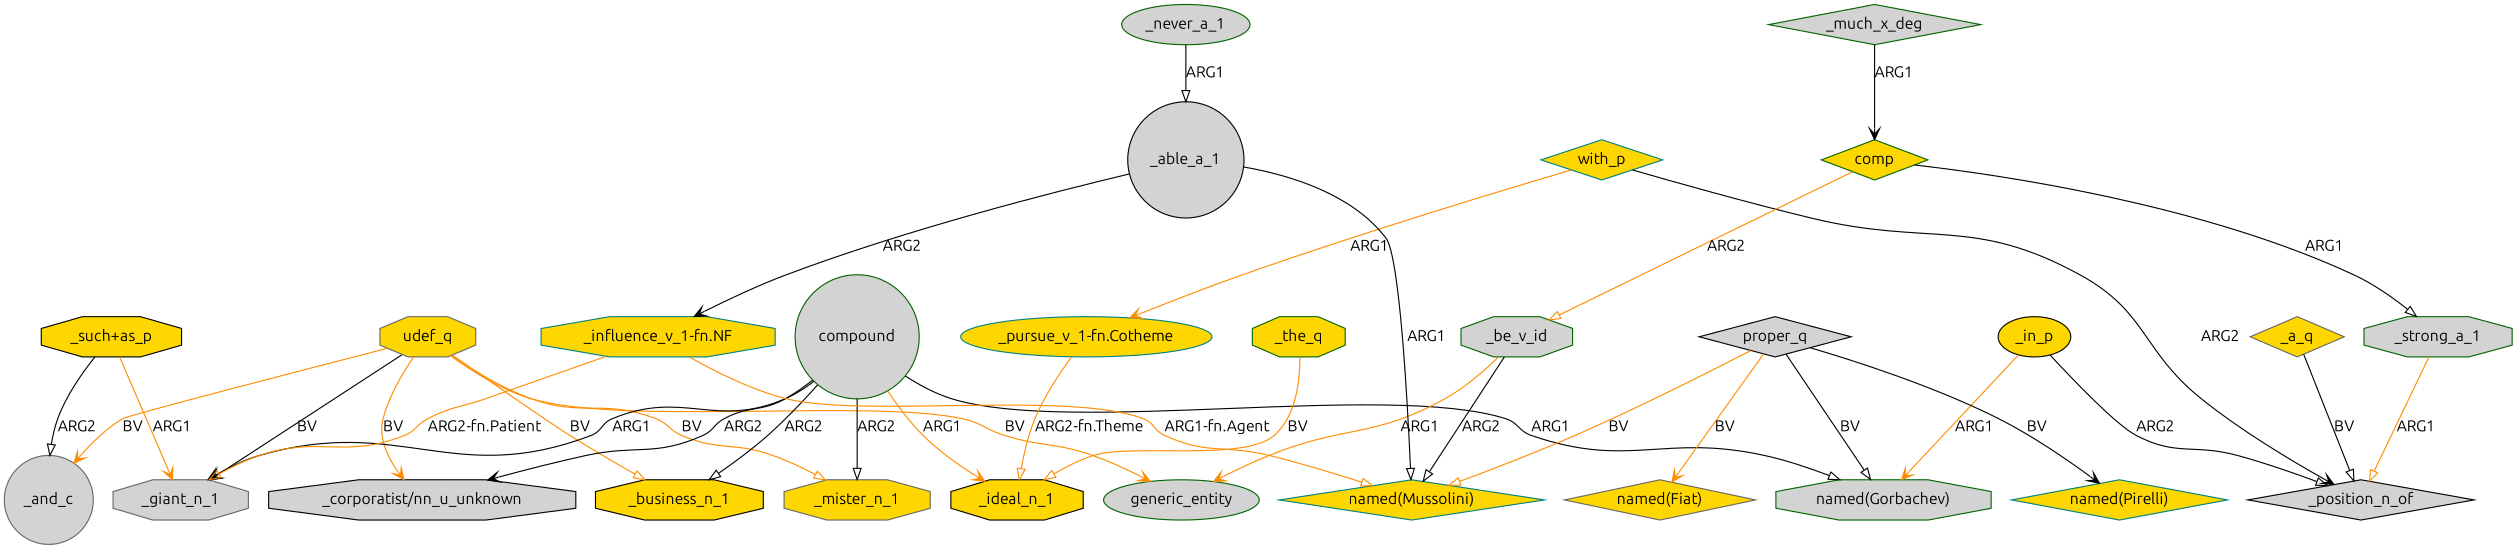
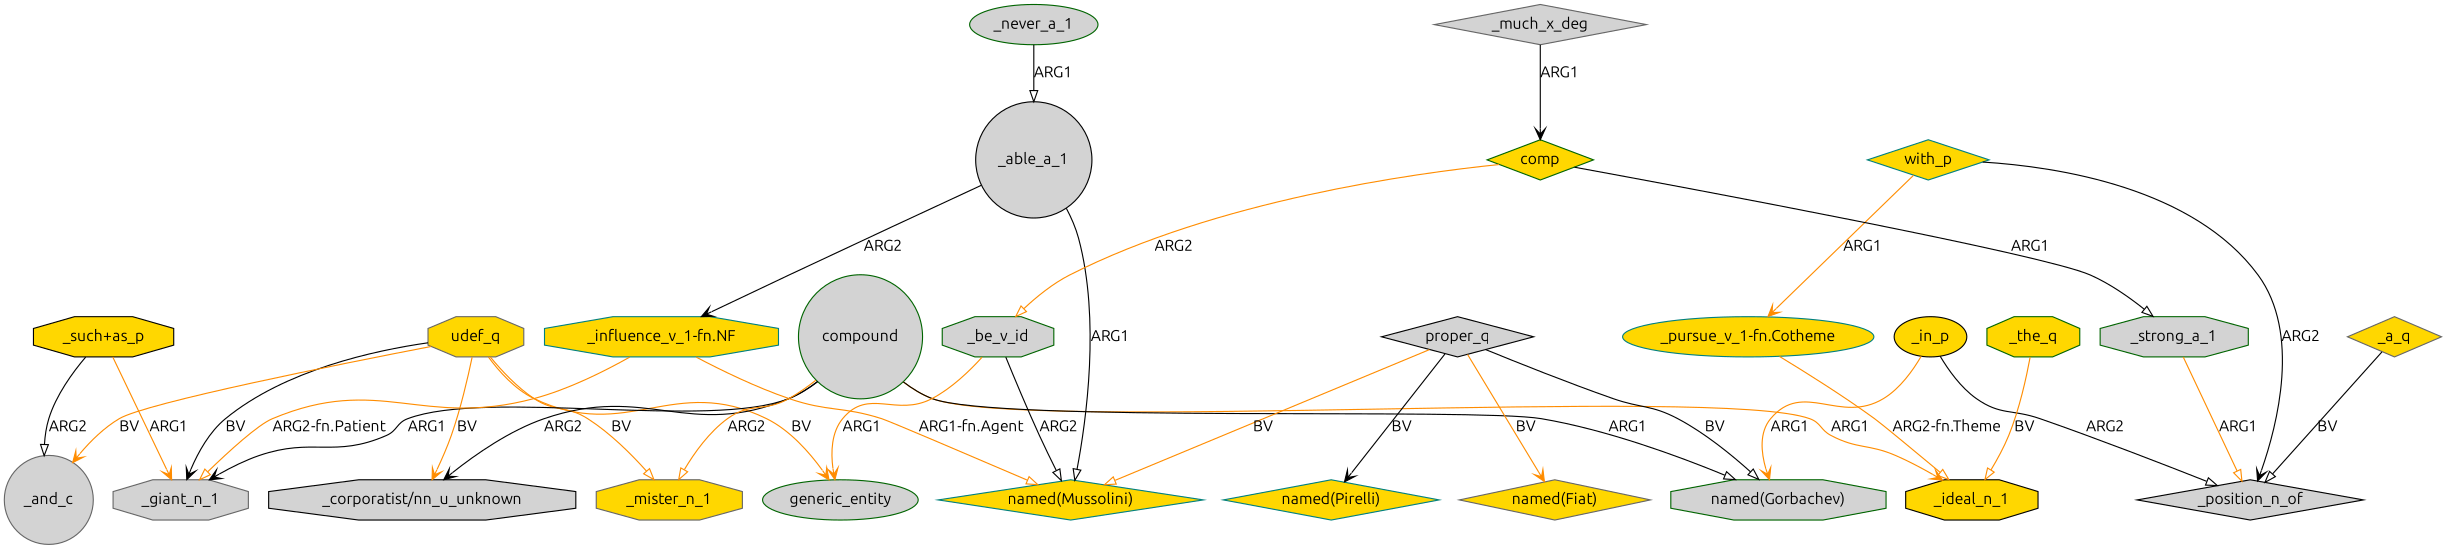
(1875, 25) -> (1540, 25)
(857, 433) -> (723, 422)
(679, 500) -> none
